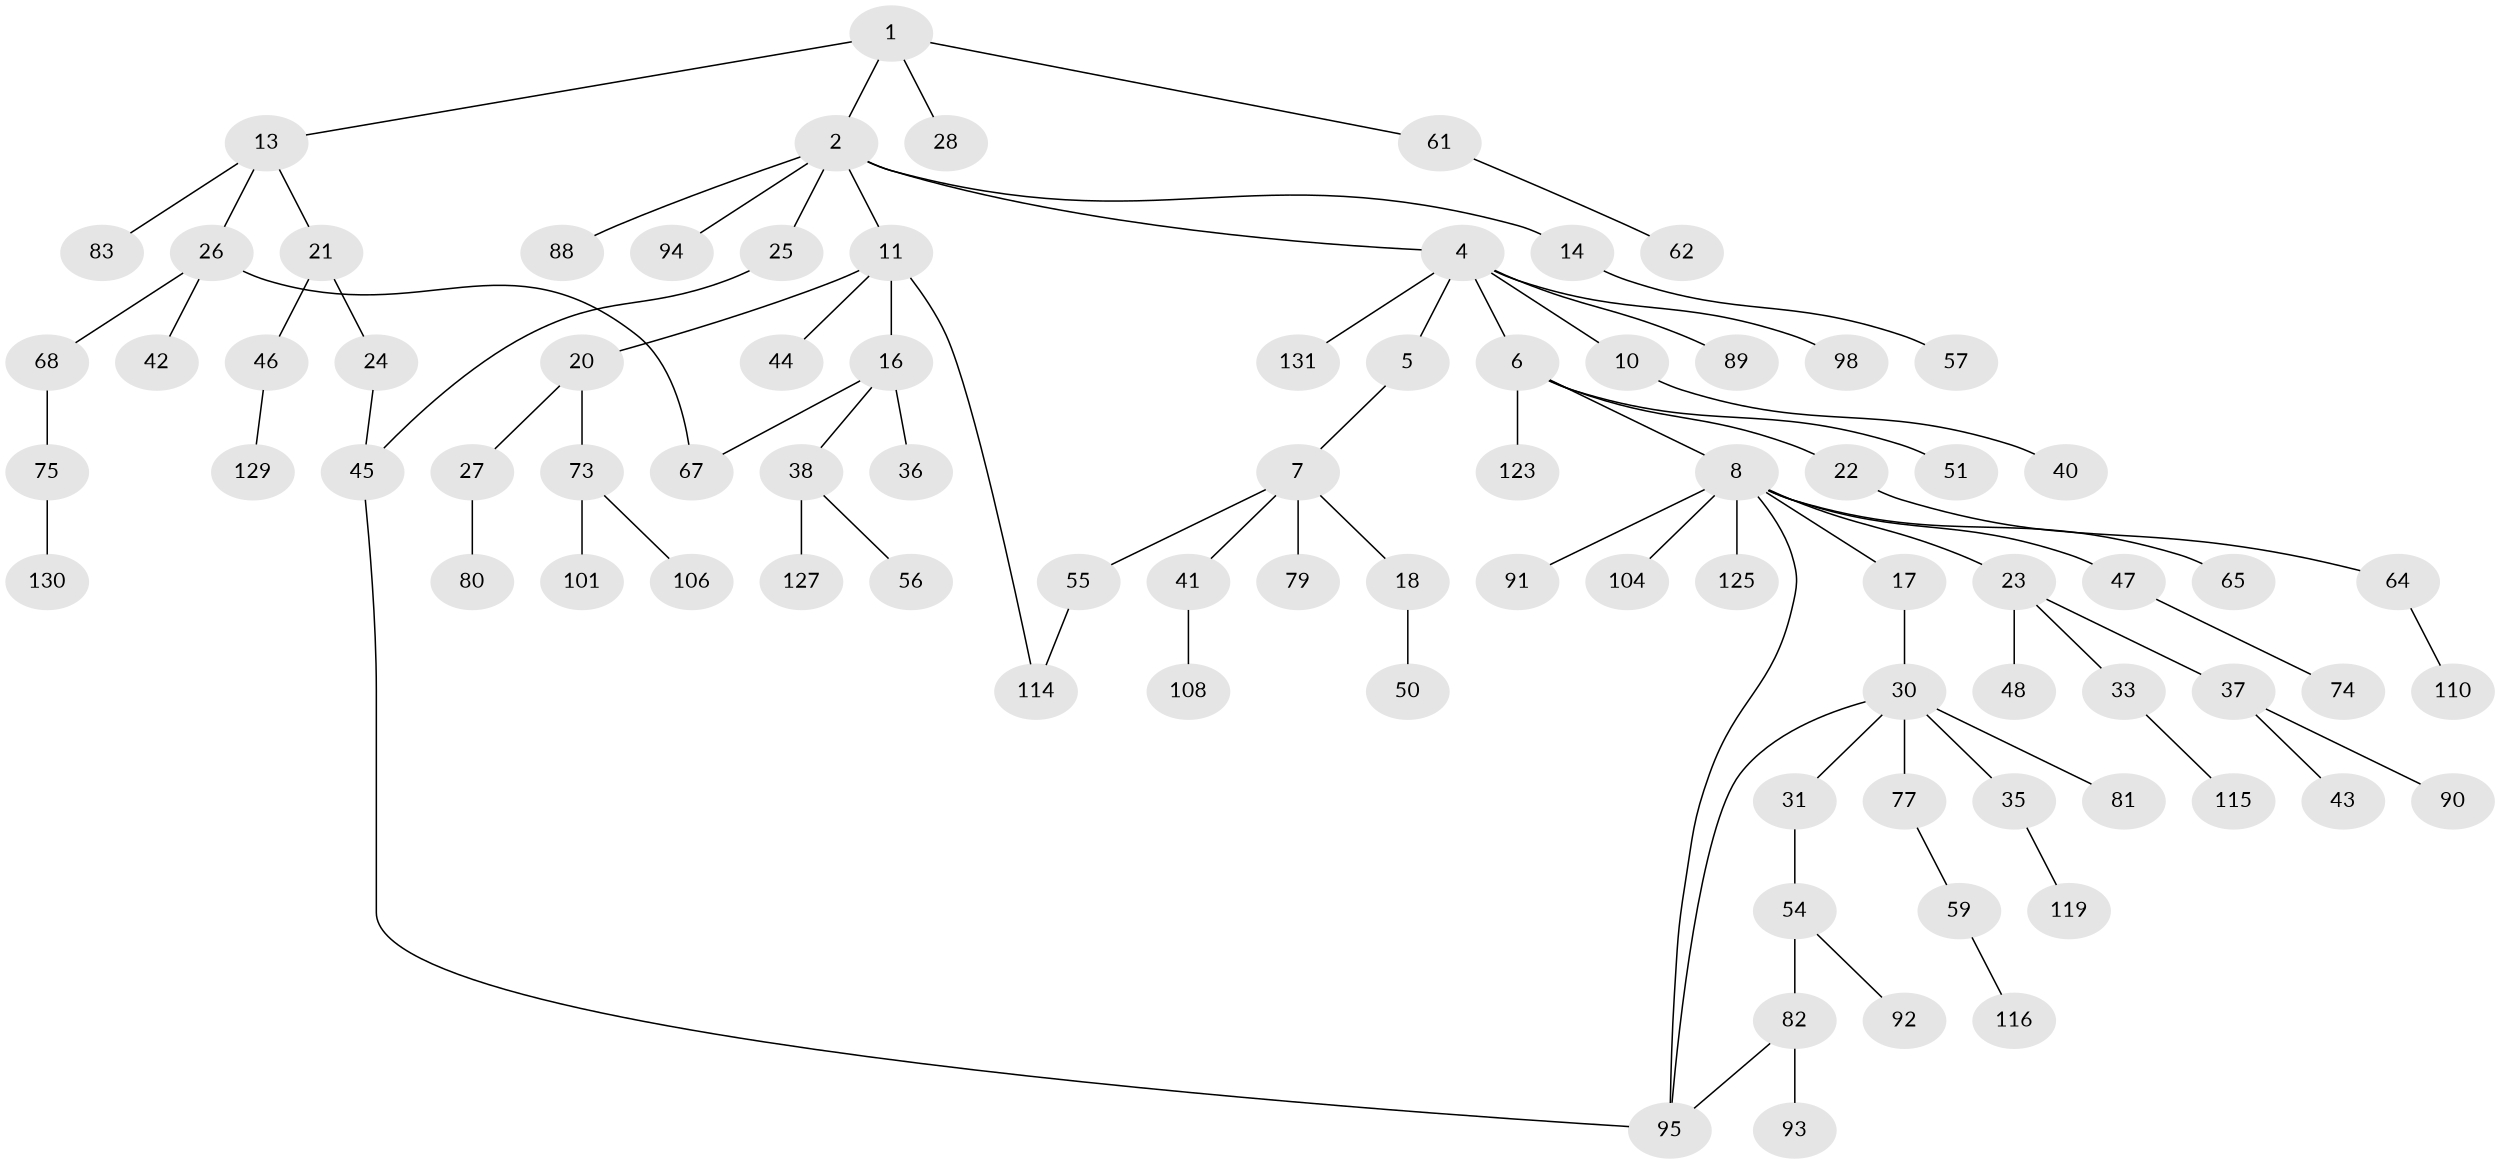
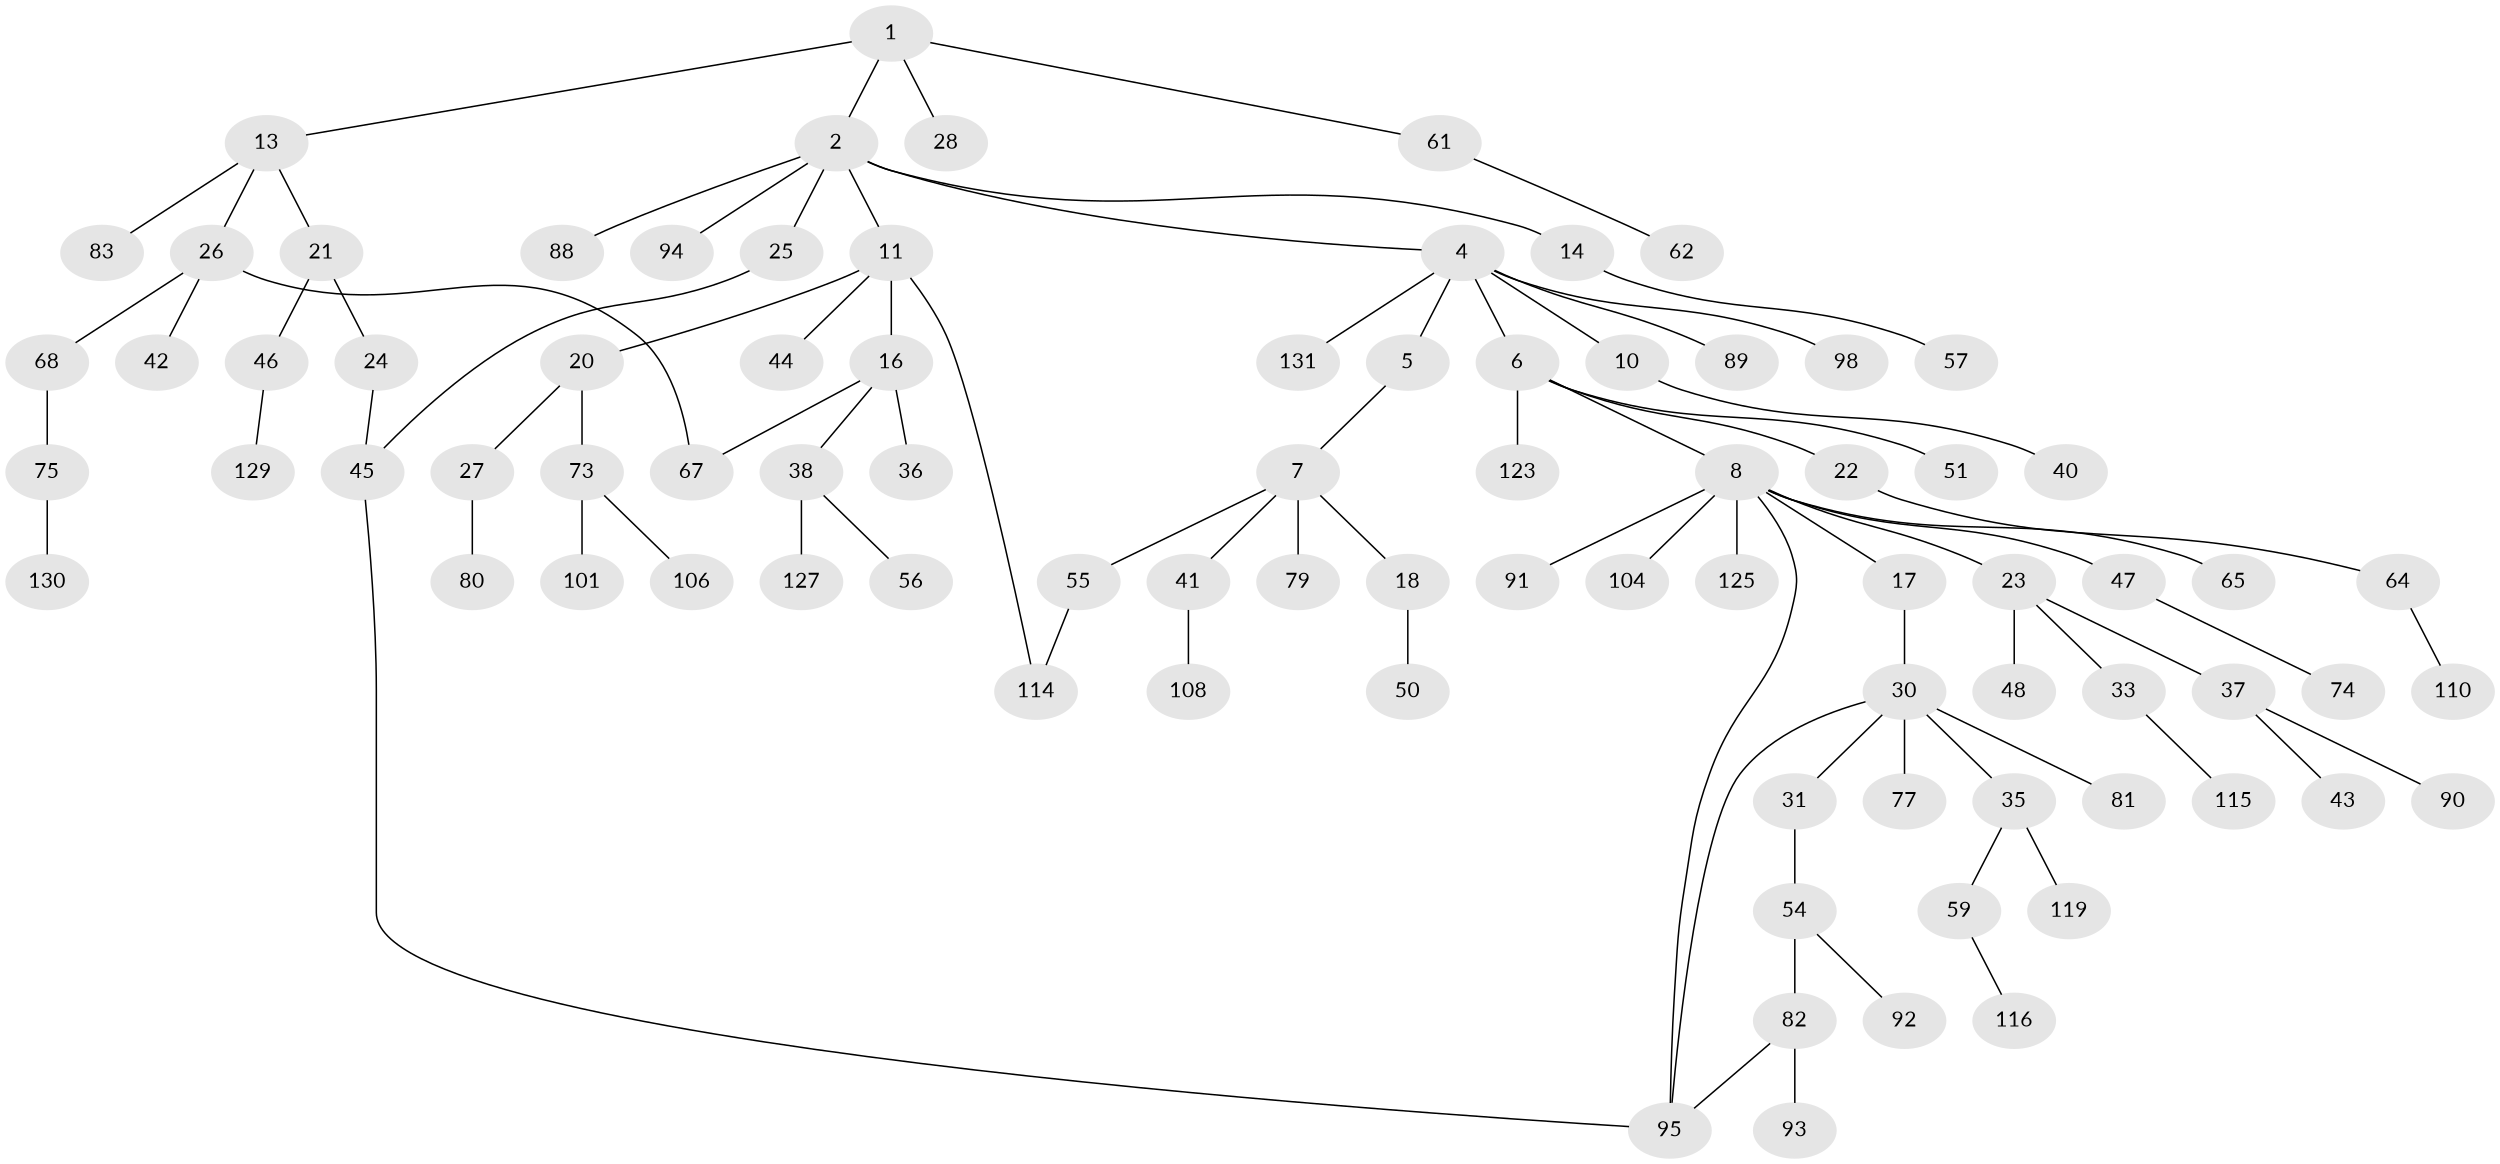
(1932, 856) -> (1987, 856)
